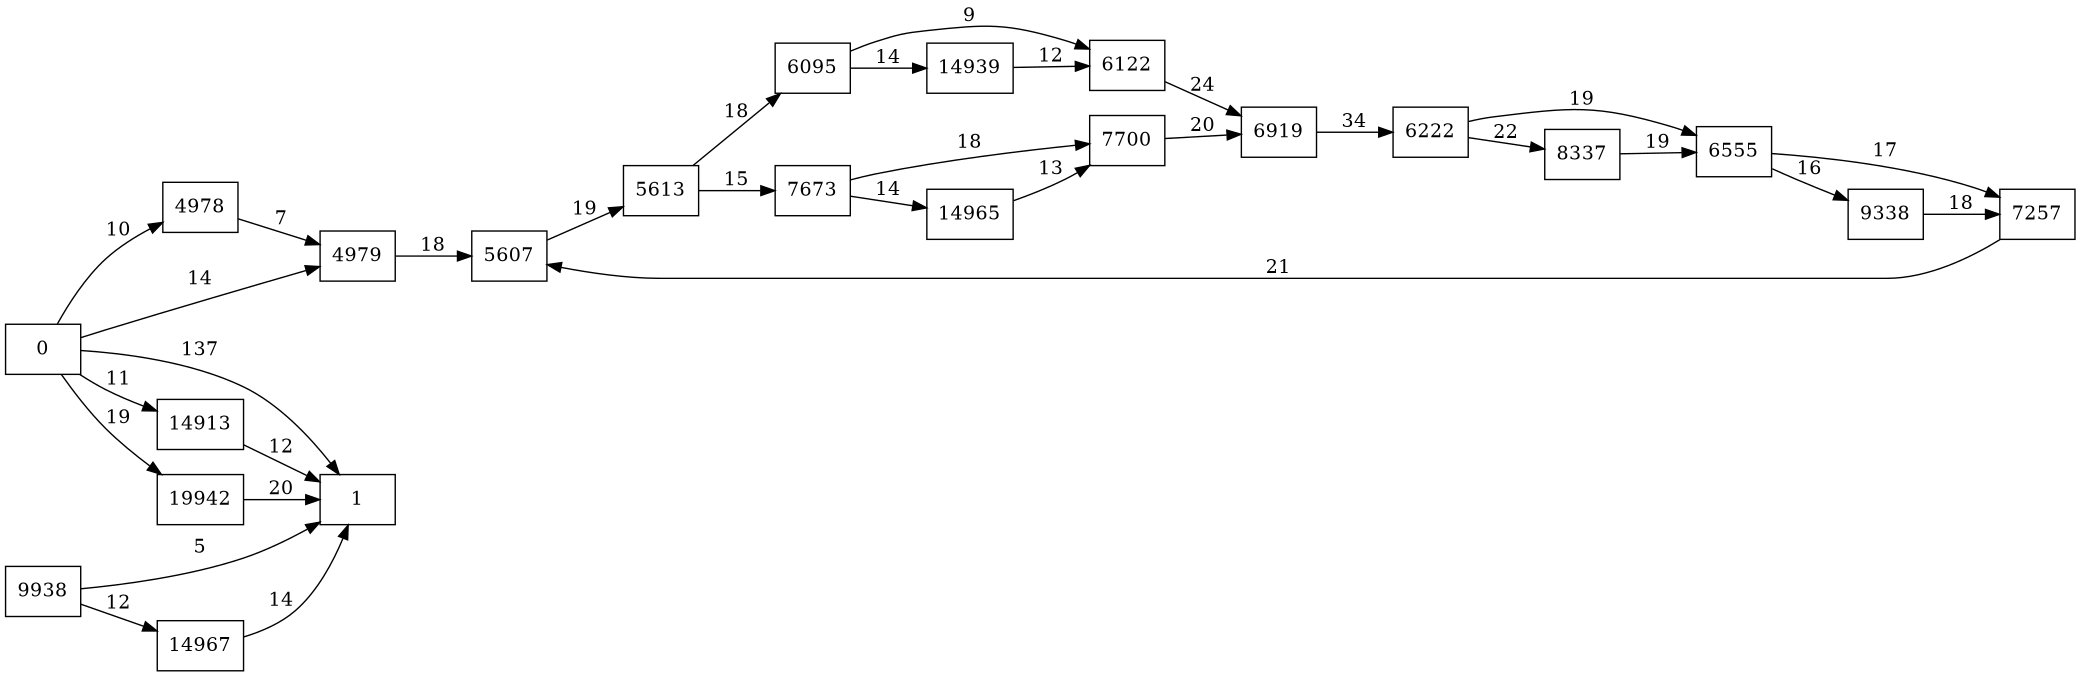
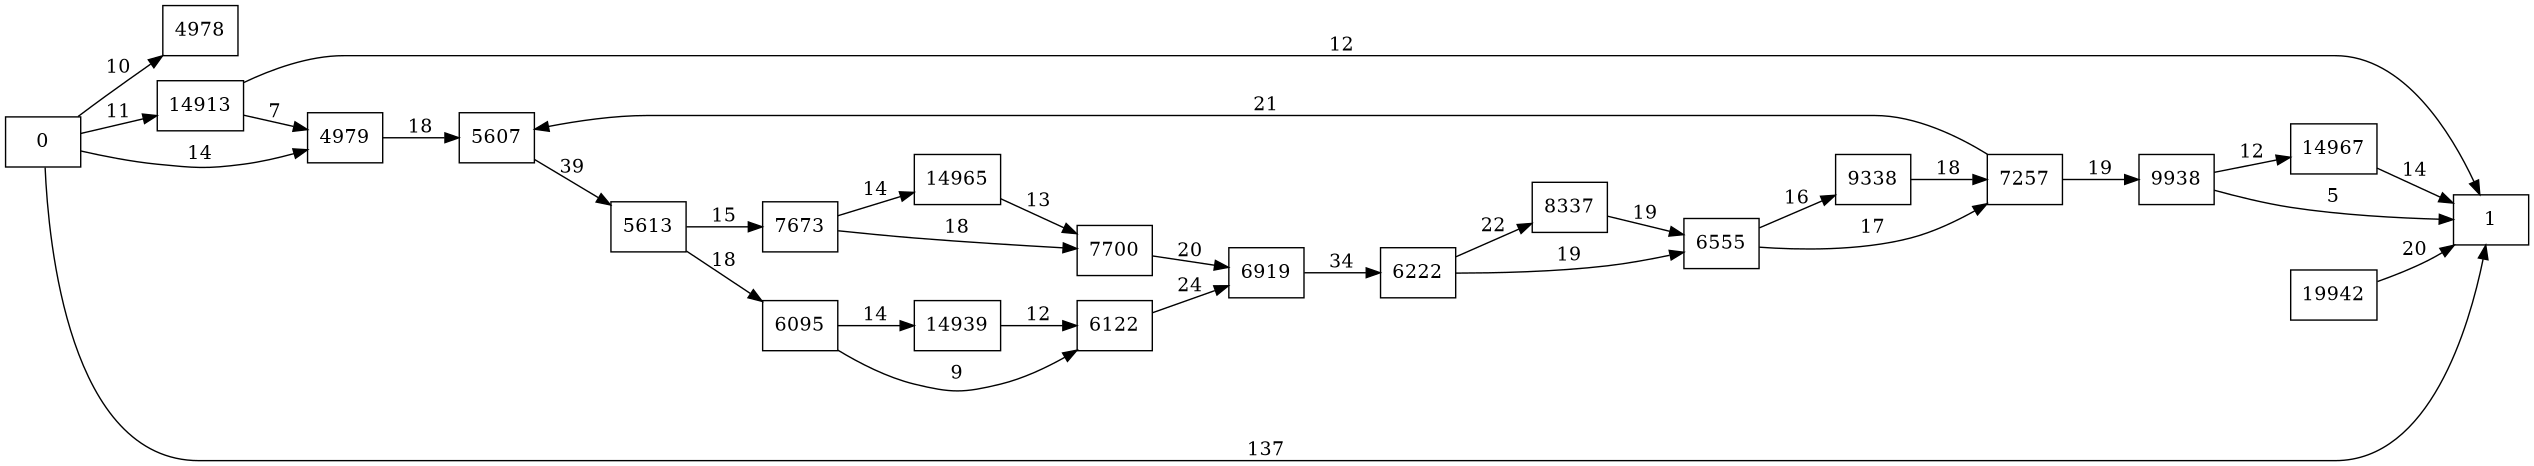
none -> (2094, 180)
(585, 209) -> (573, 168)
(272, 230) -> (269, 121)
(102, 424) -> none
